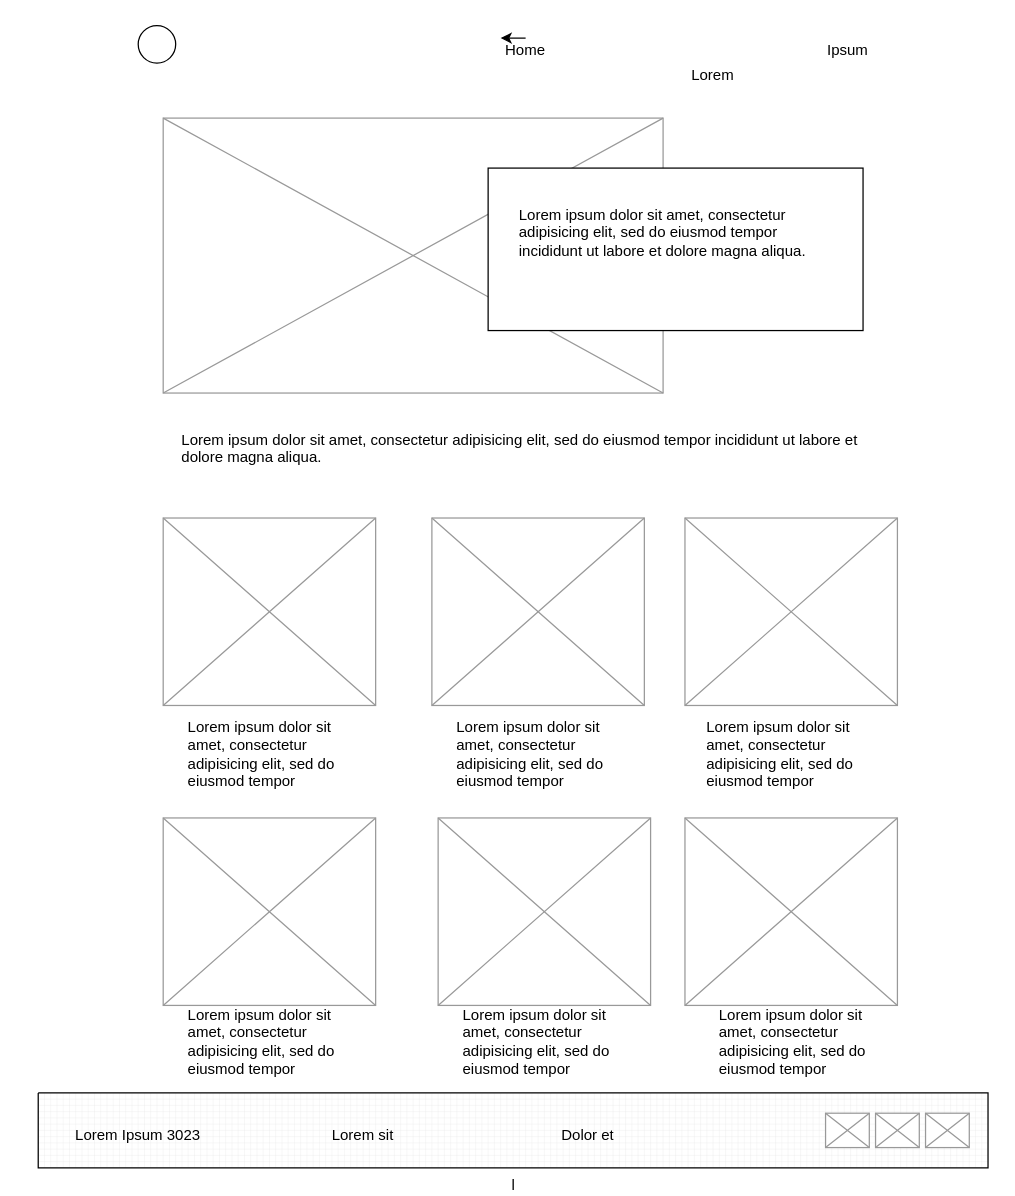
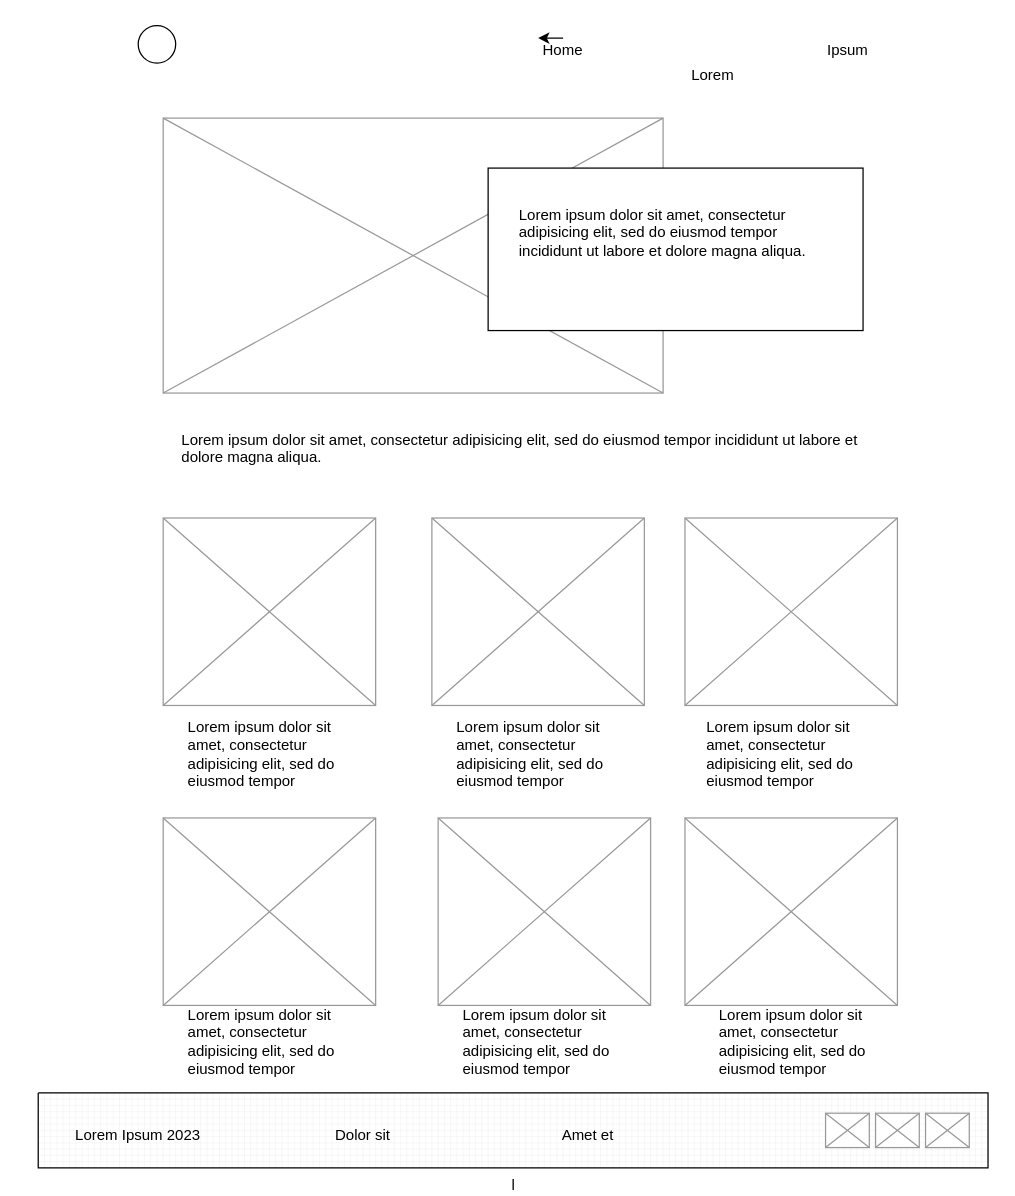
(526, 51) -> (563, 51)
(138, 1136) -> (138, 1136)
(363, 1136) -> (363, 1136)
(588, 1136) -> (588, 1136)
